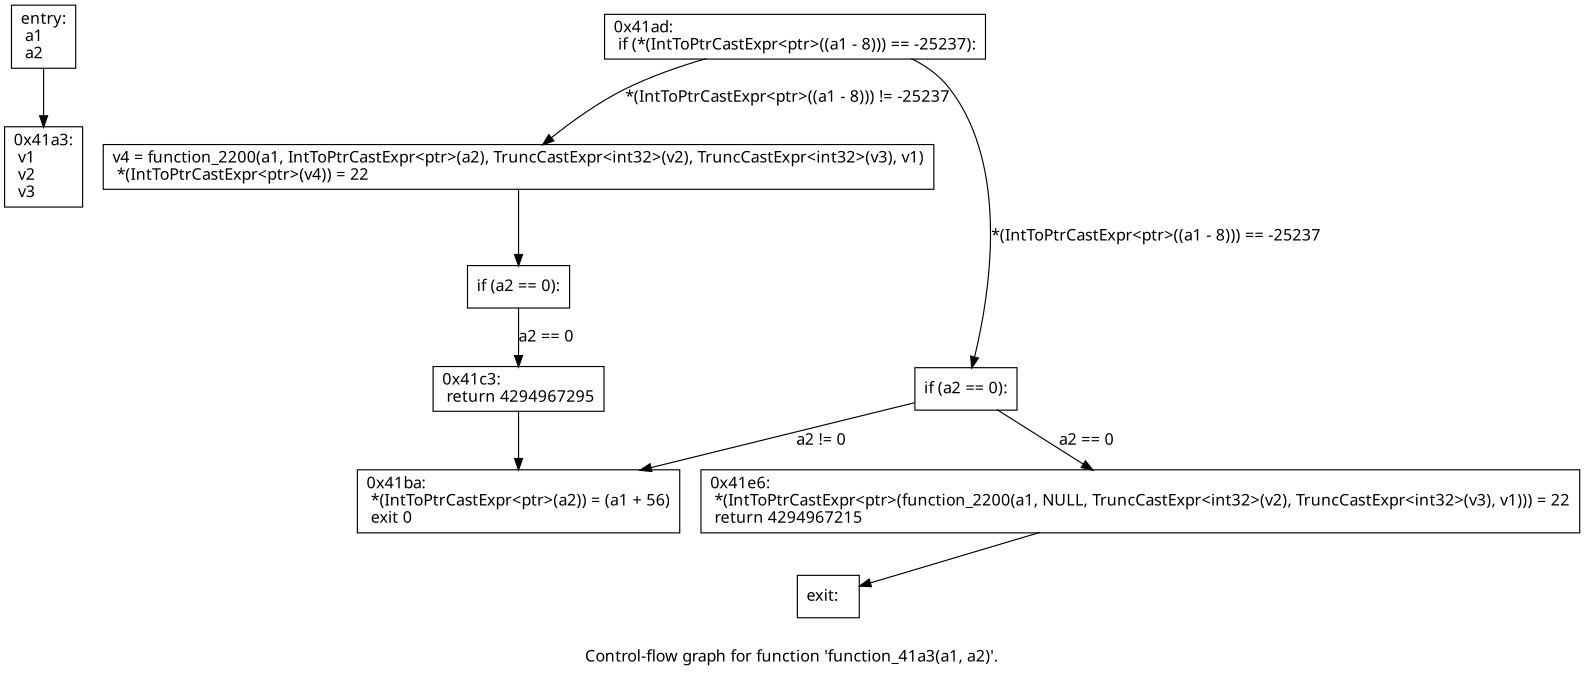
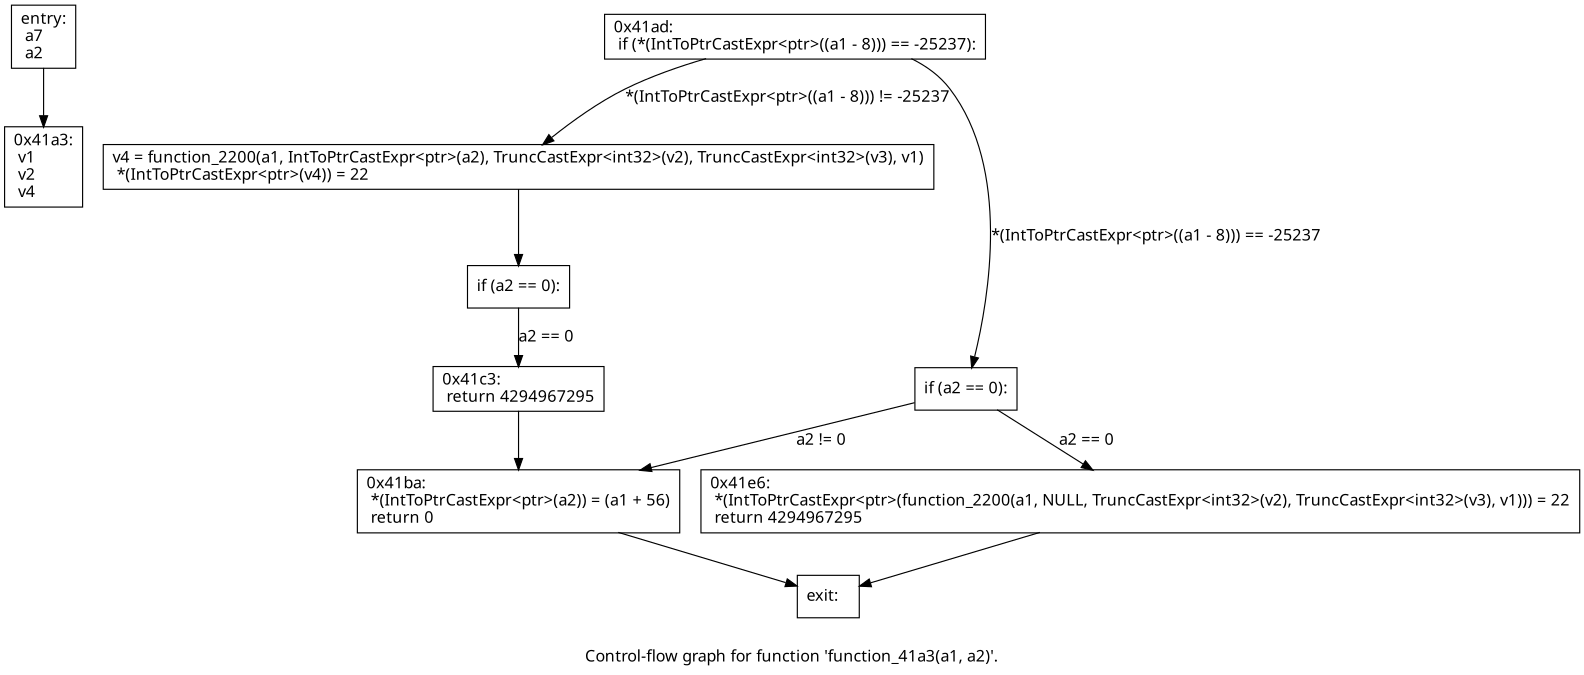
(32, 36) -> (32, 36)
(25, 192) -> (25, 192)
(389, 518) -> (400, 518)
(786, 518) -> (786, 518)
none -> (702, 558)
